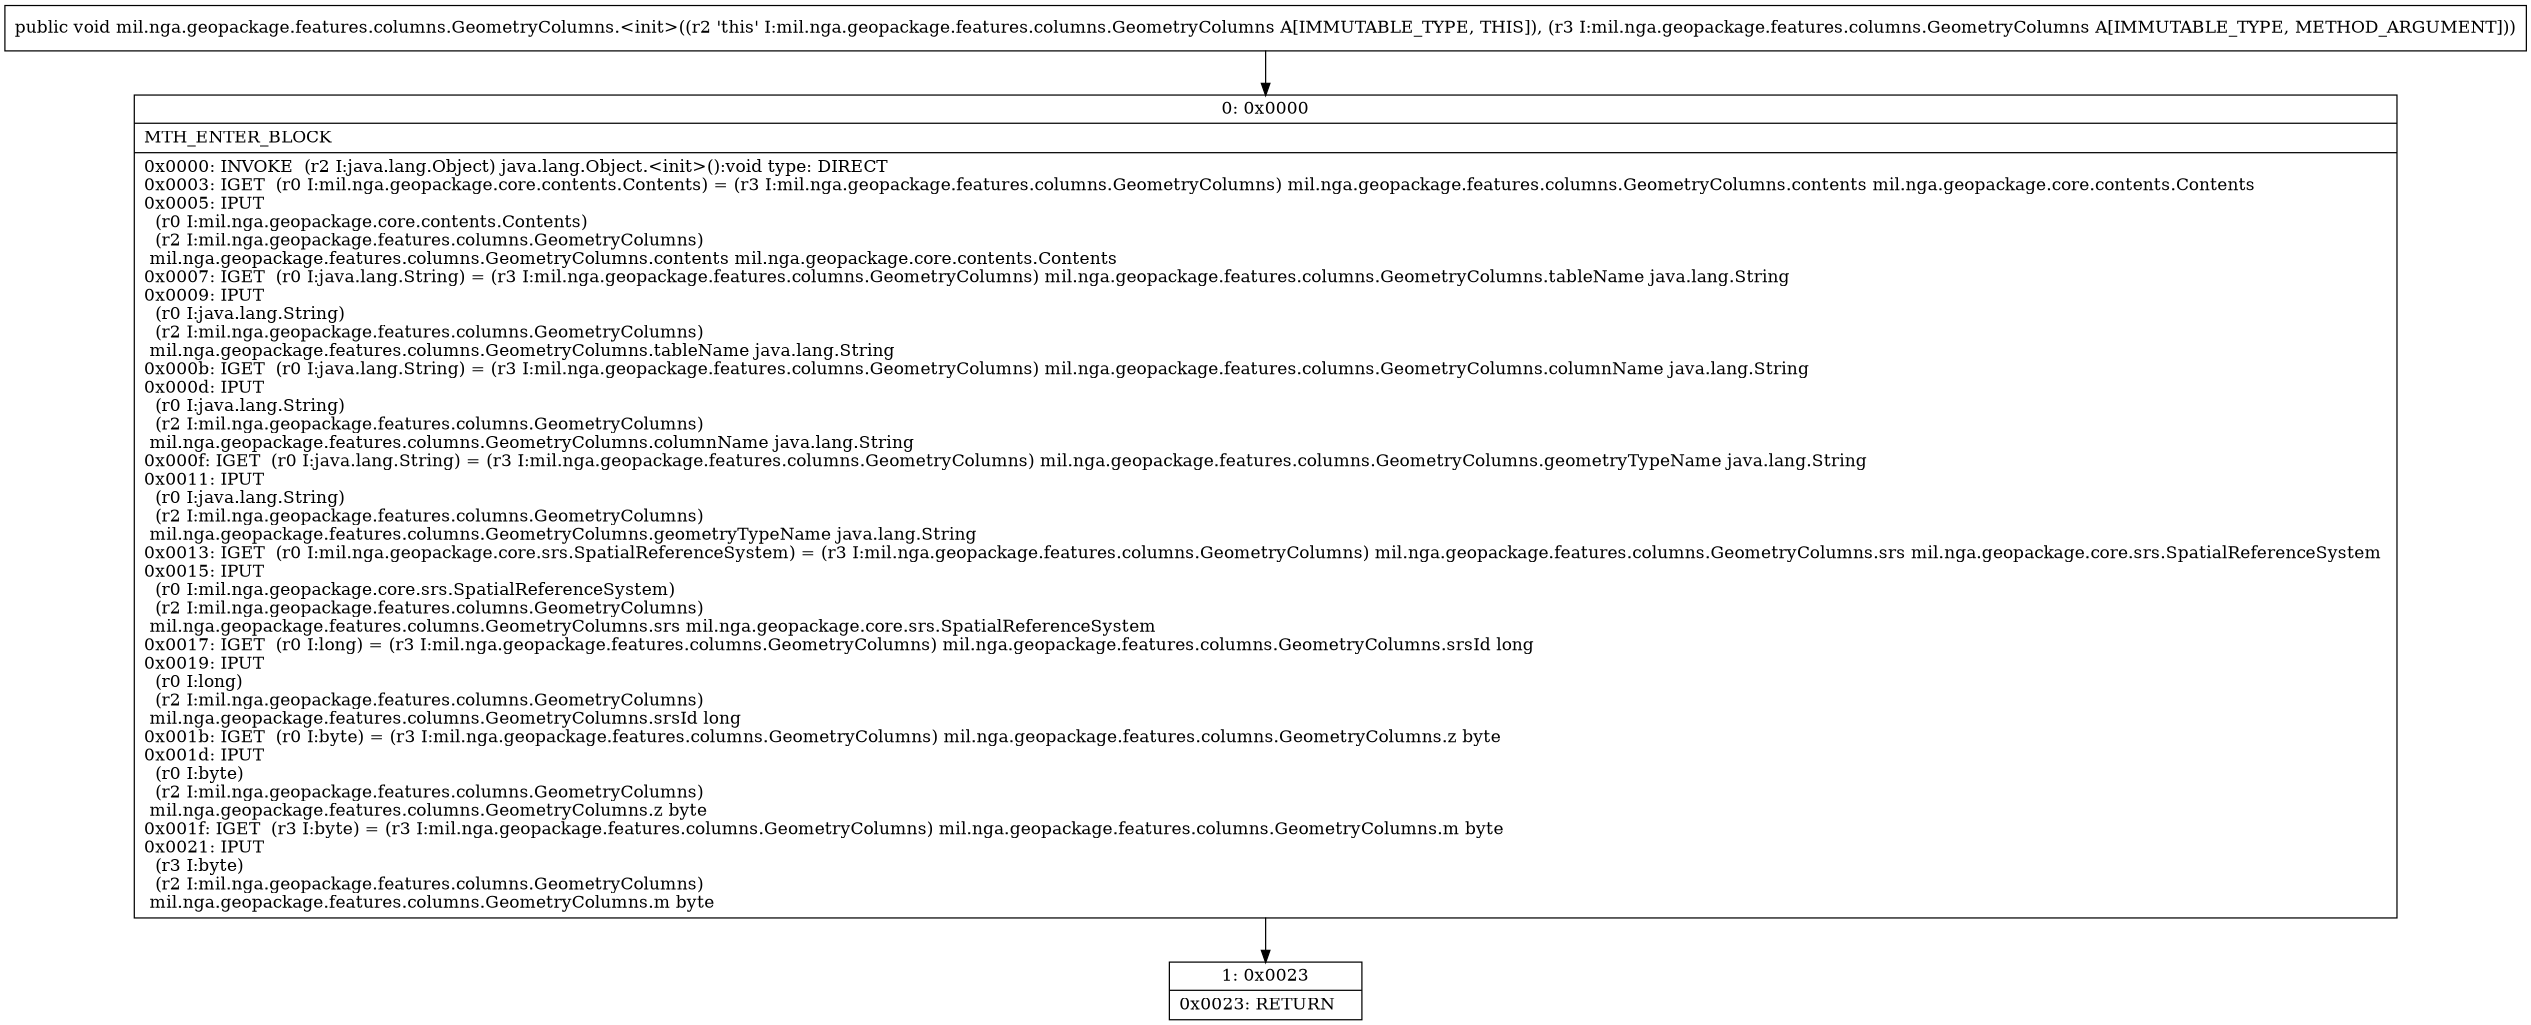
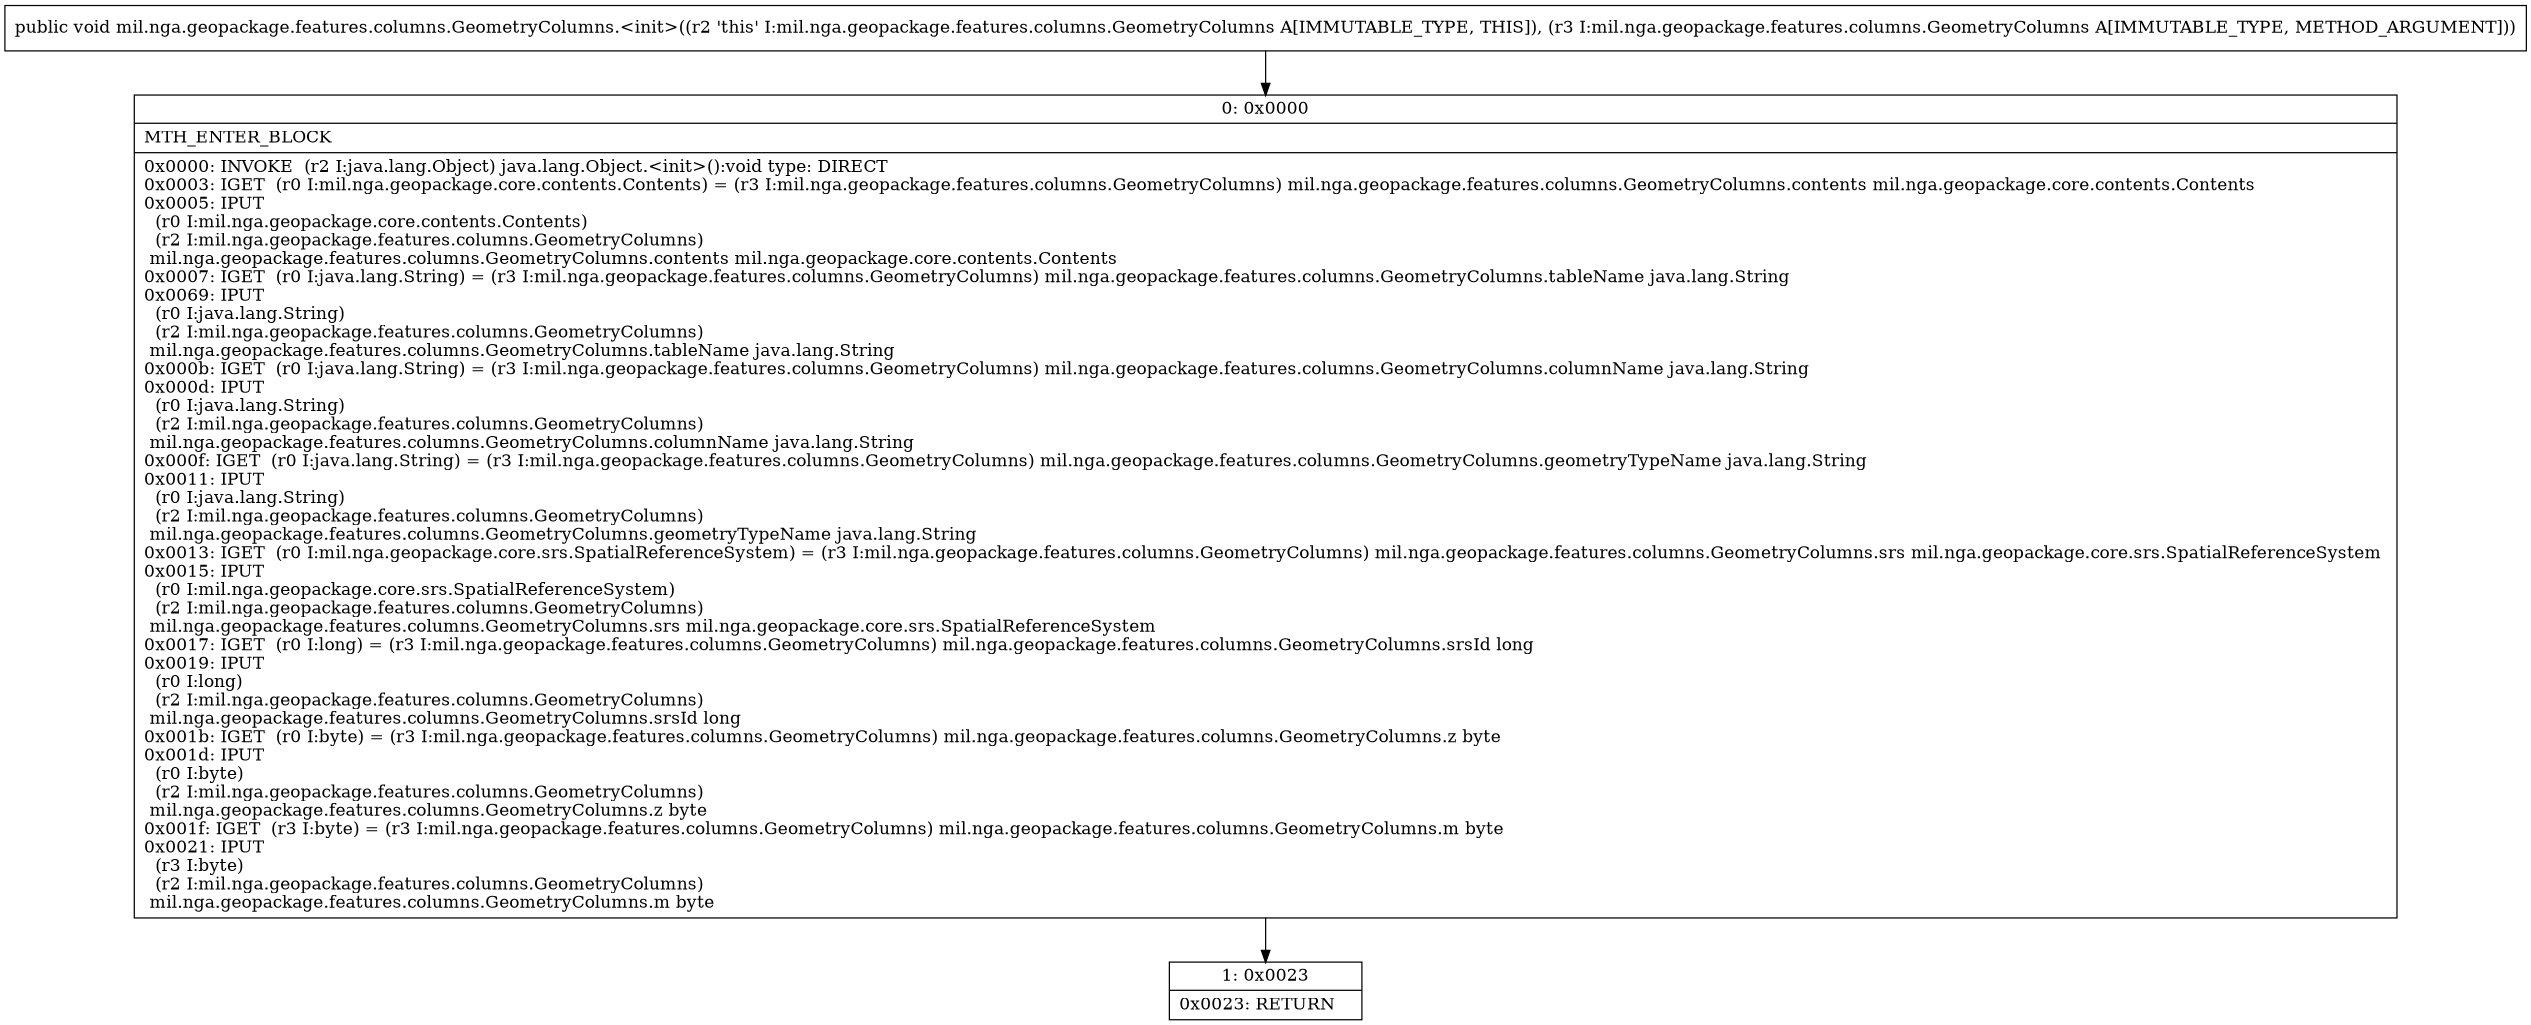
(210, 296) -> (210, 296)
